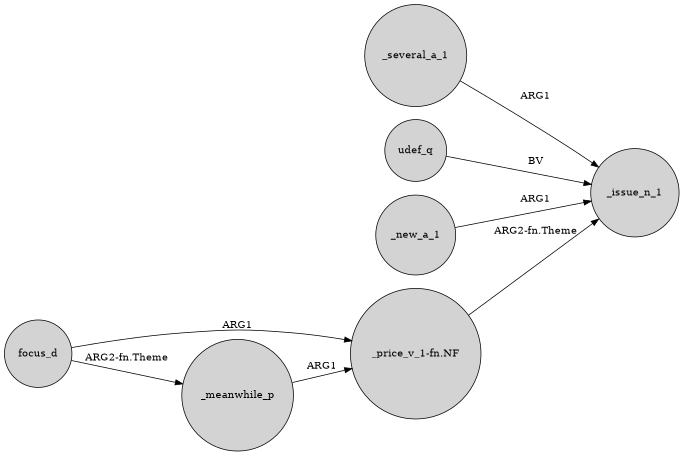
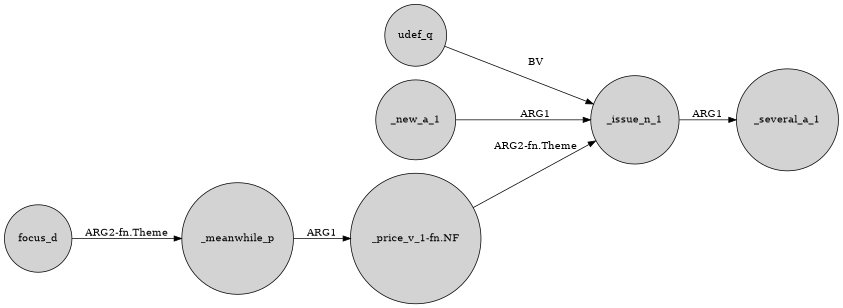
(527, 121) -> (704, 120)
(208, 331) -> none
